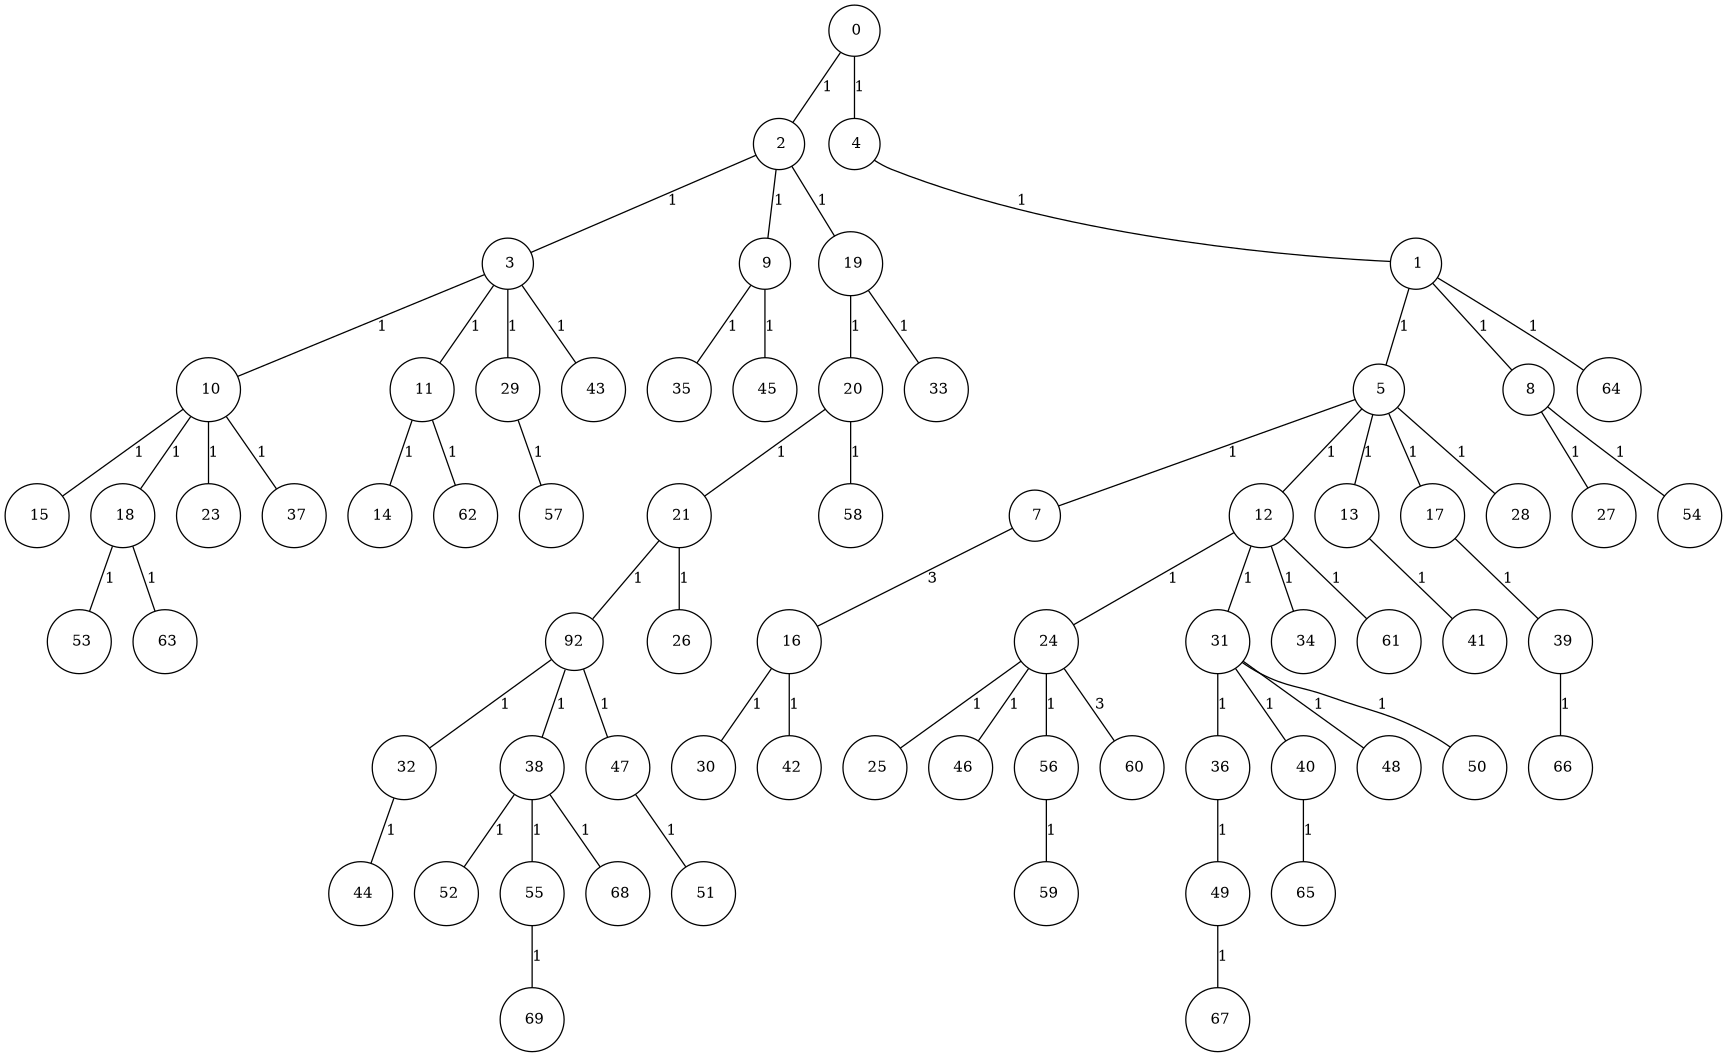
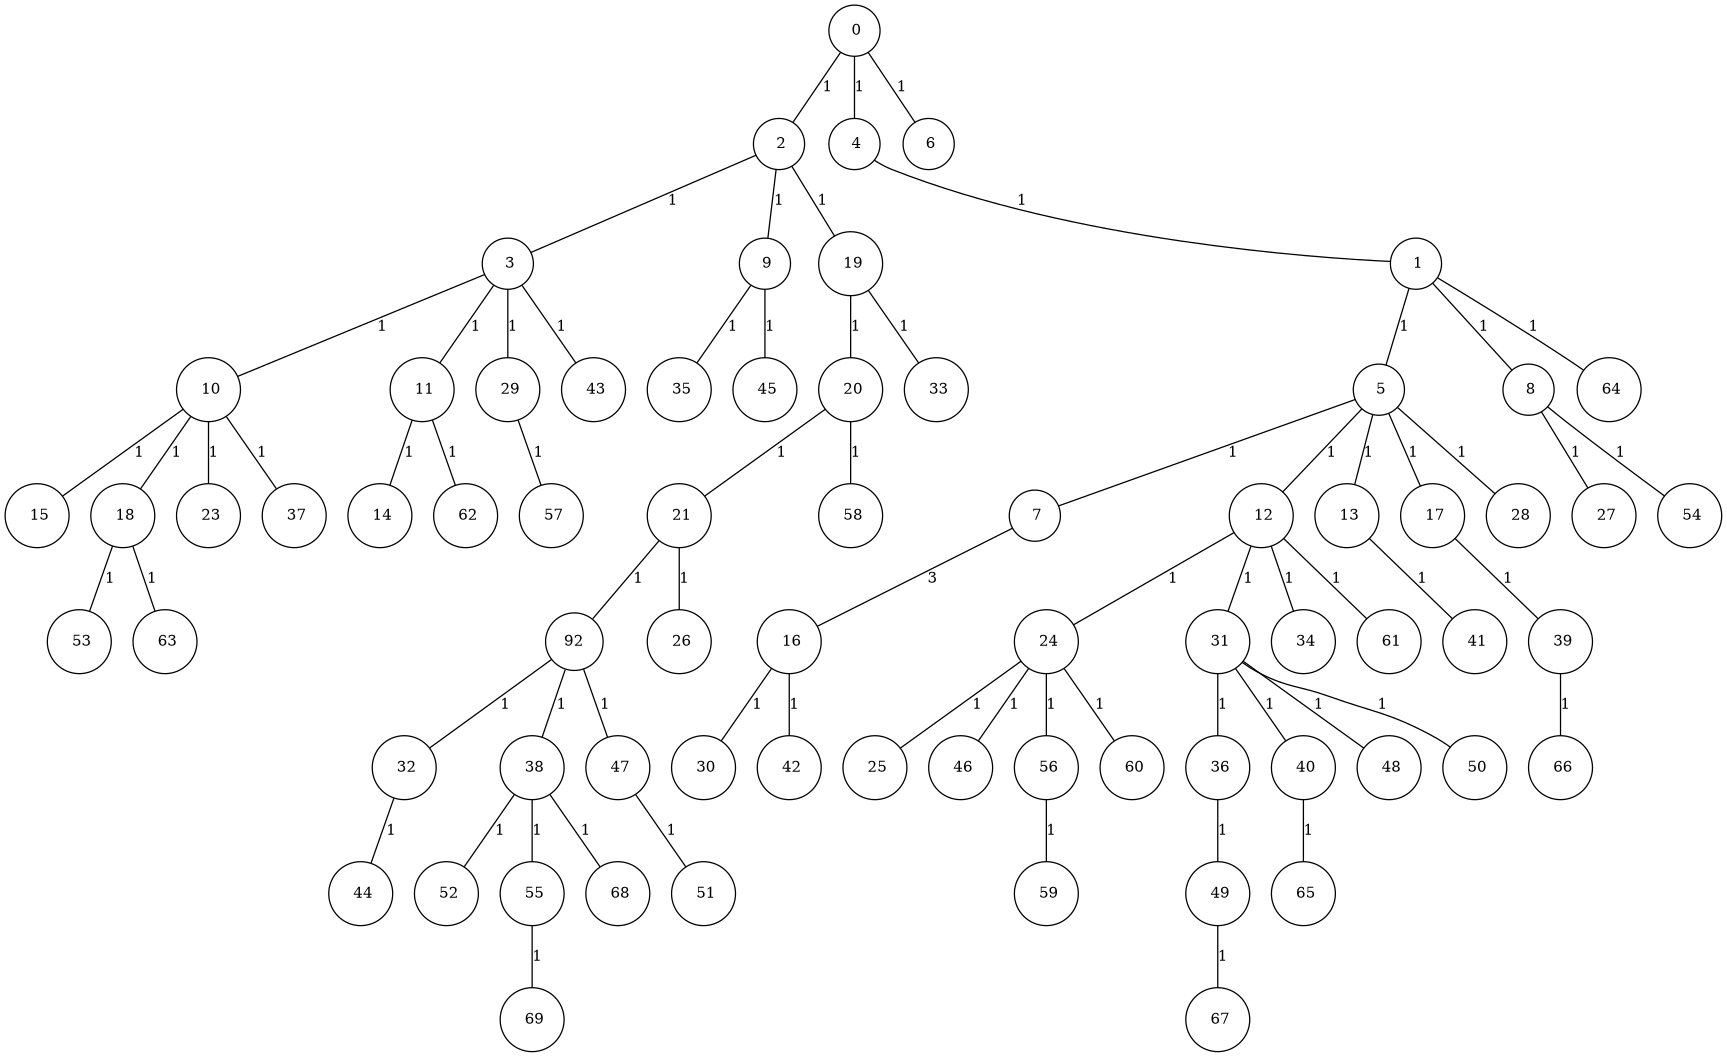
none -> (929, 144)
(1100, 705) -> (1100, 705)
